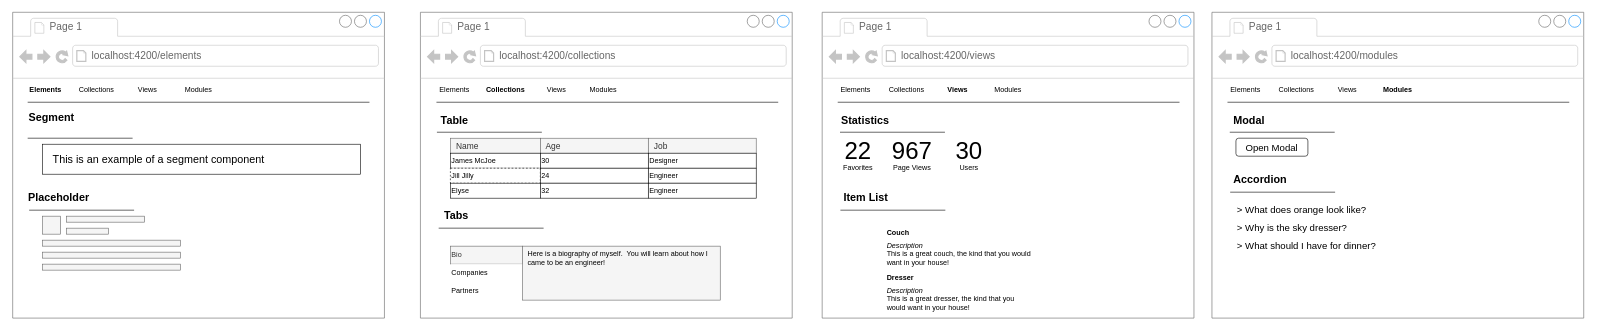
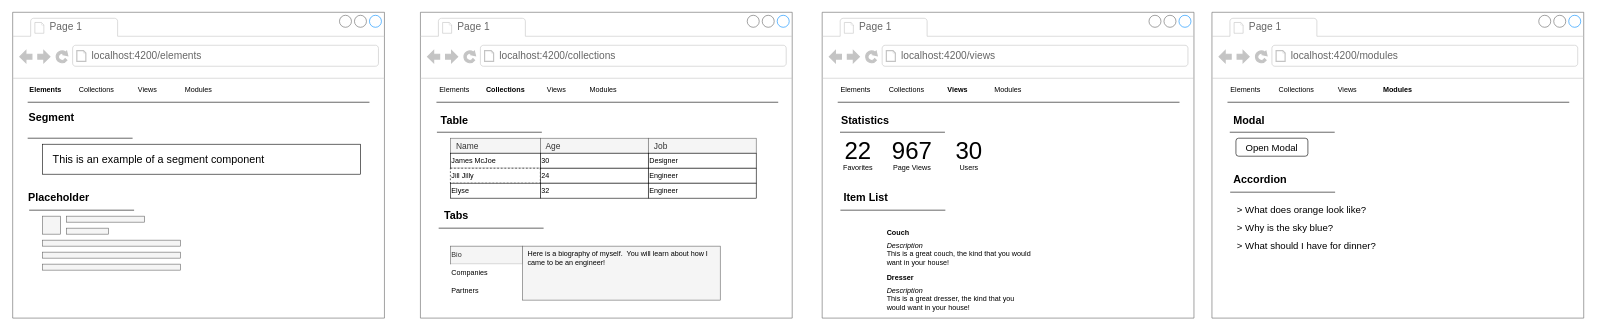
(1297, 228) -> (1288, 228)
